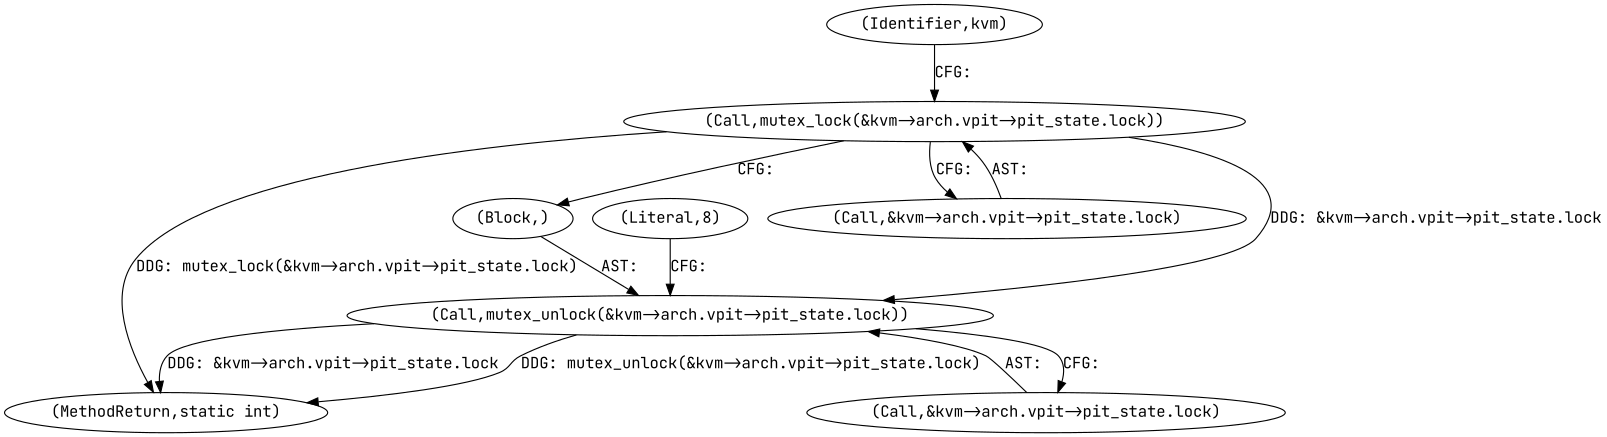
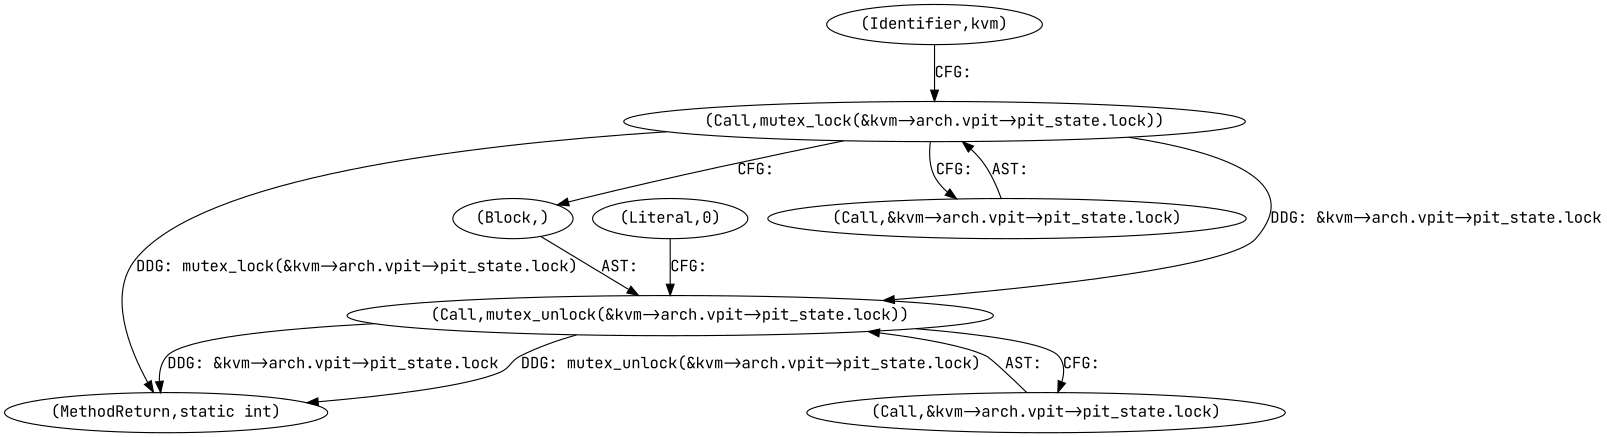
(670, 219) -> (670, 219)
